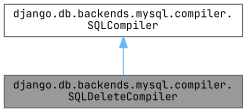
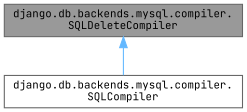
(123, 62) -> (123, 62)
